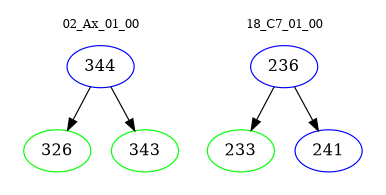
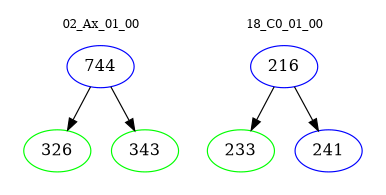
(285, 25) -> (285, 25)
(101, 67) -> (101, 67)
(284, 67) -> (284, 67)
